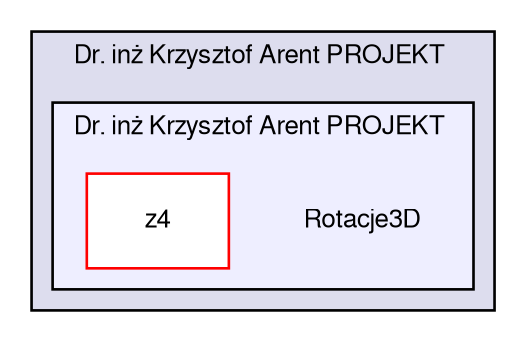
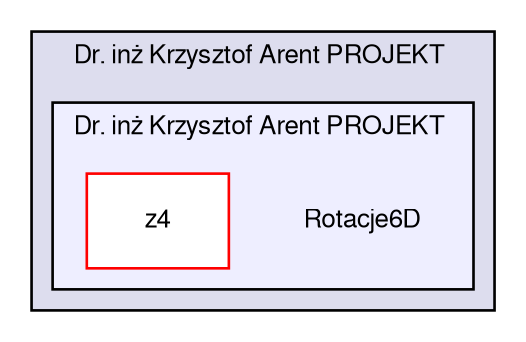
(363, 221) -> (363, 221)
